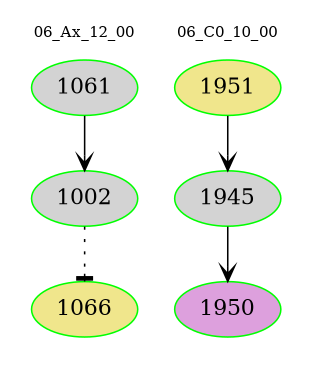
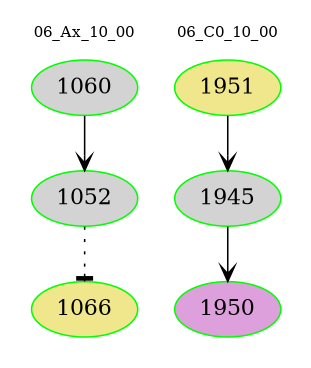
(85, 33) -> (85, 33)
(85, 88) -> (85, 88)
(85, 199) -> (85, 199)
